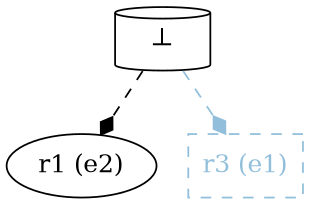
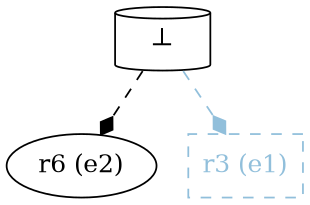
(82, 166) -> (82, 166)
